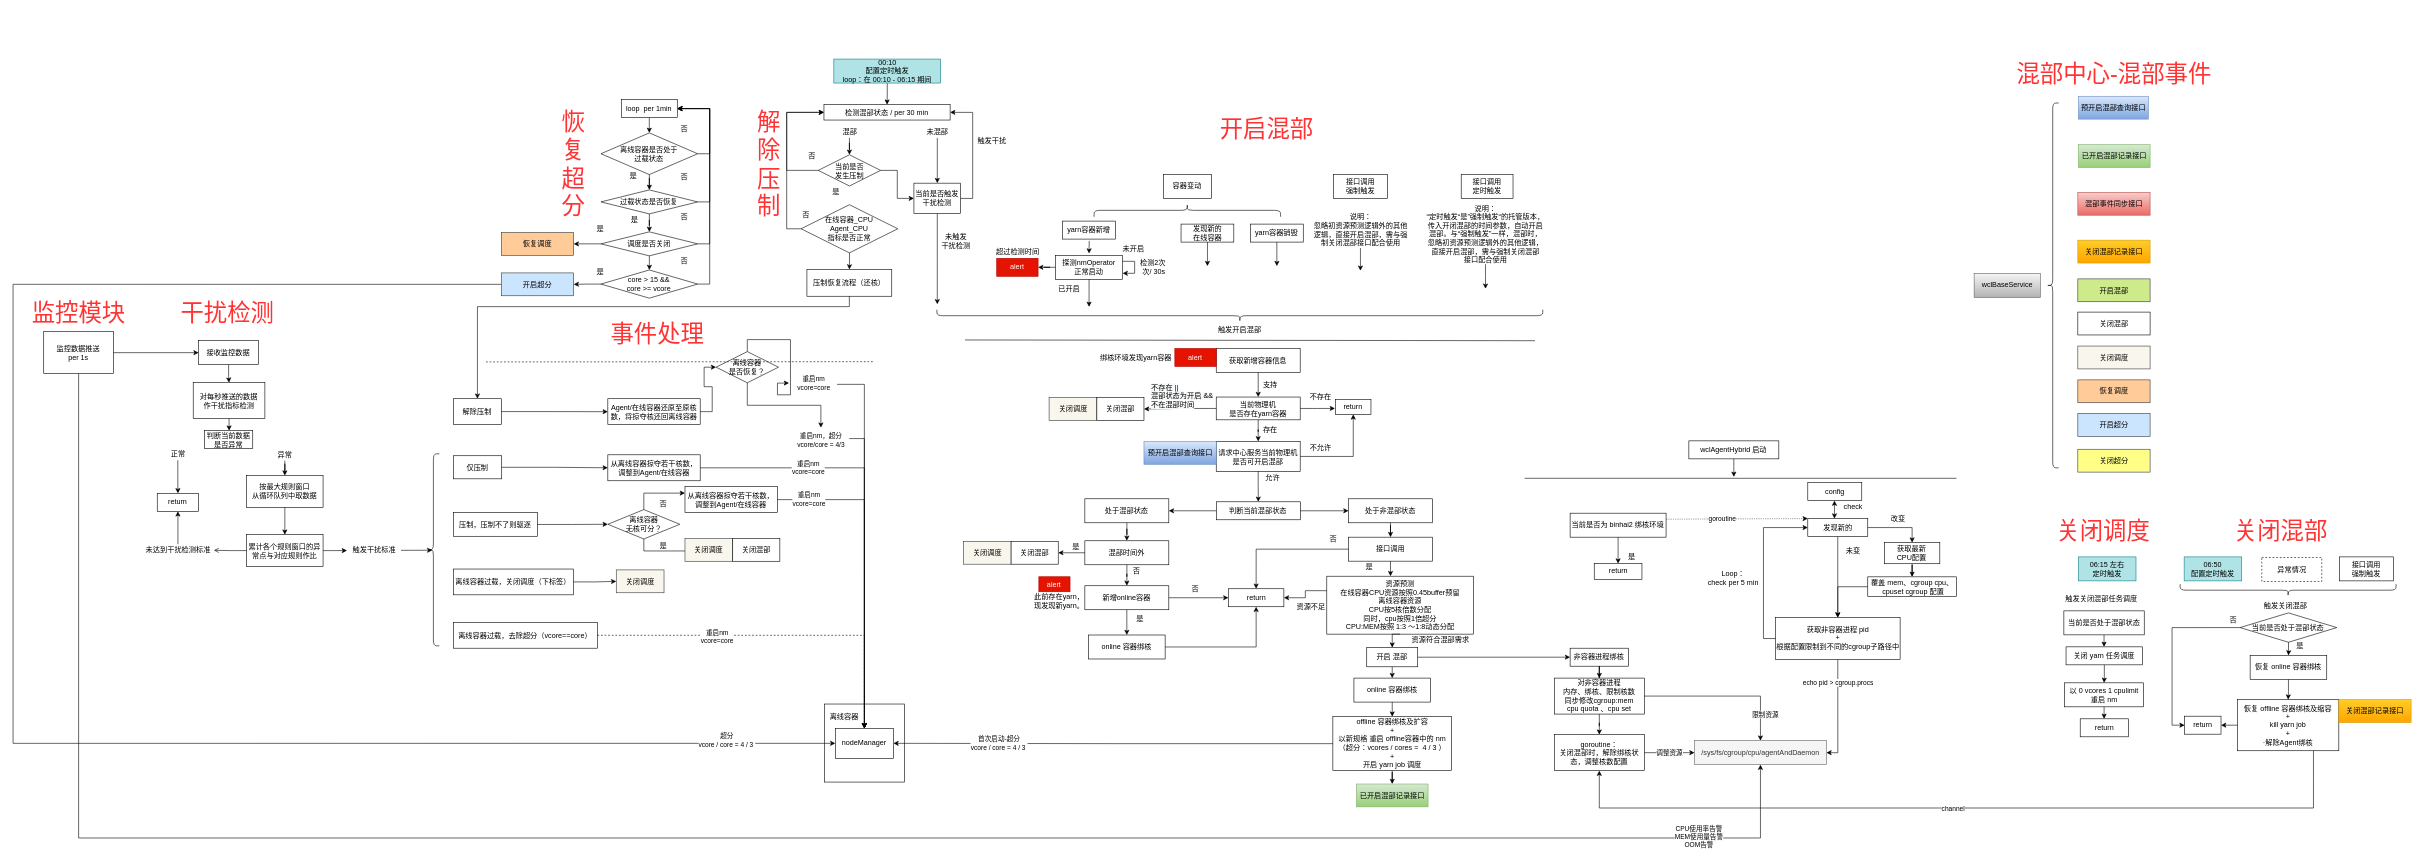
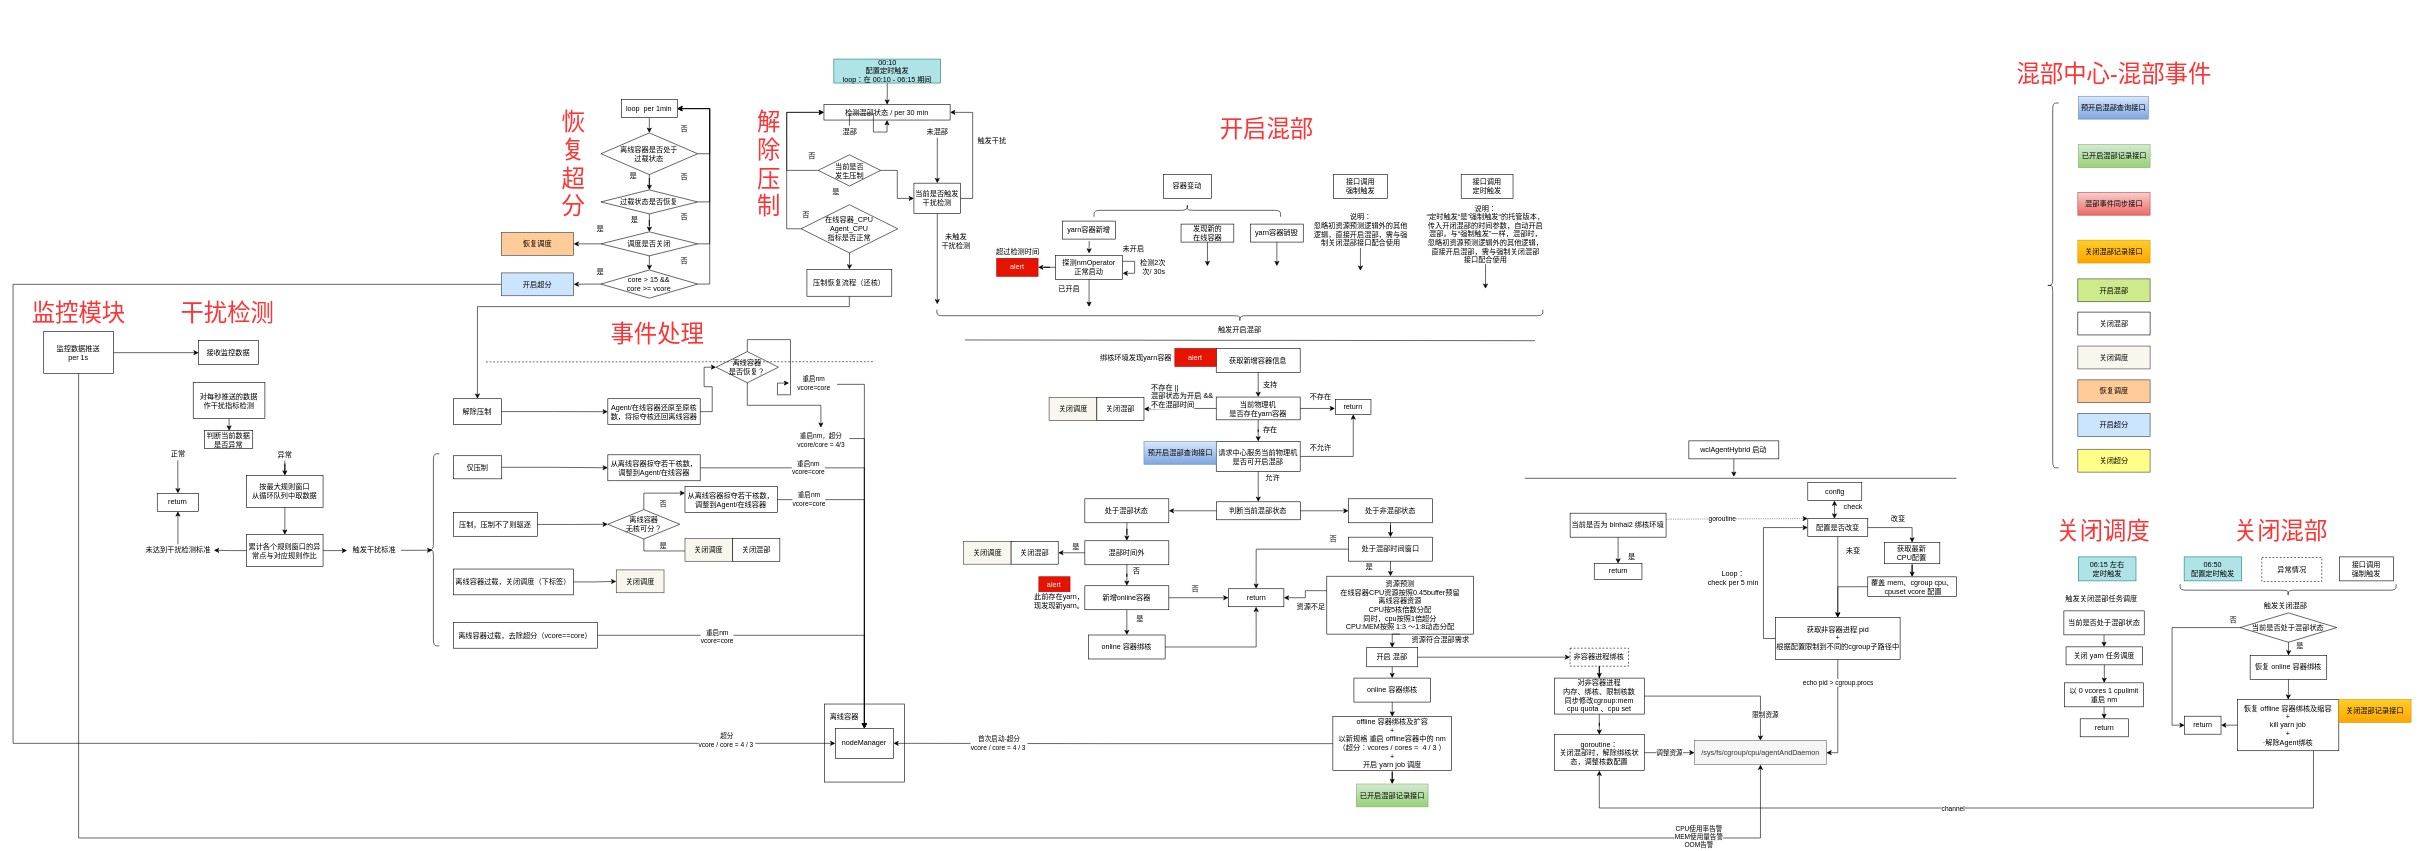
(849, 149) -> (873, 123)
(2007, 286) -> none
(228, 372) -> none
(1838, 528) -> (1838, 528)
(1391, 549) -> (1391, 549)
(218, 551) -> (219, 551)
(1913, 587) -> (1913, 587)
(798, 636) -> (798, 636)
(1599, 658) -> (1599, 658)
